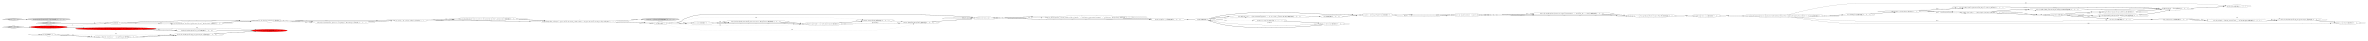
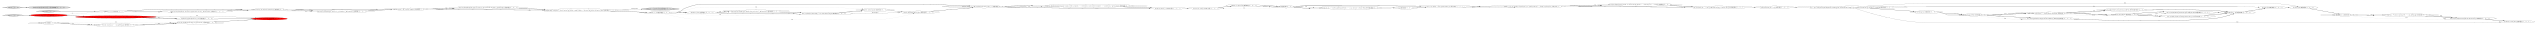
(2087, 17) -> (2287, 8)
(1187, 20) -> (1187, 8)
